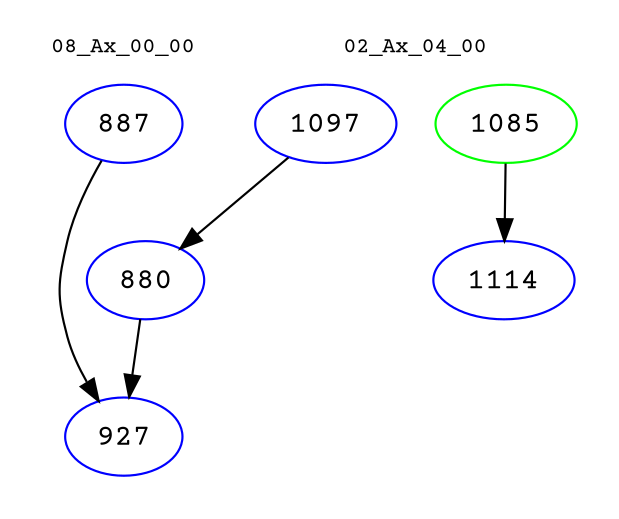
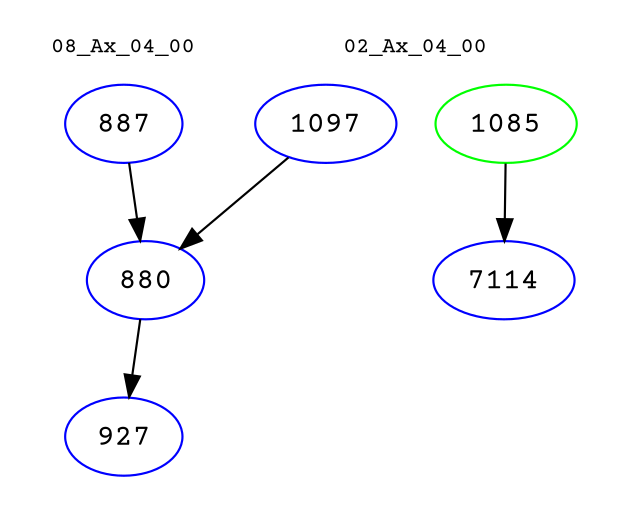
(124, 47) -> (124, 47)
(61, 270) -> (133, 191)
(504, 280) -> (504, 280)
